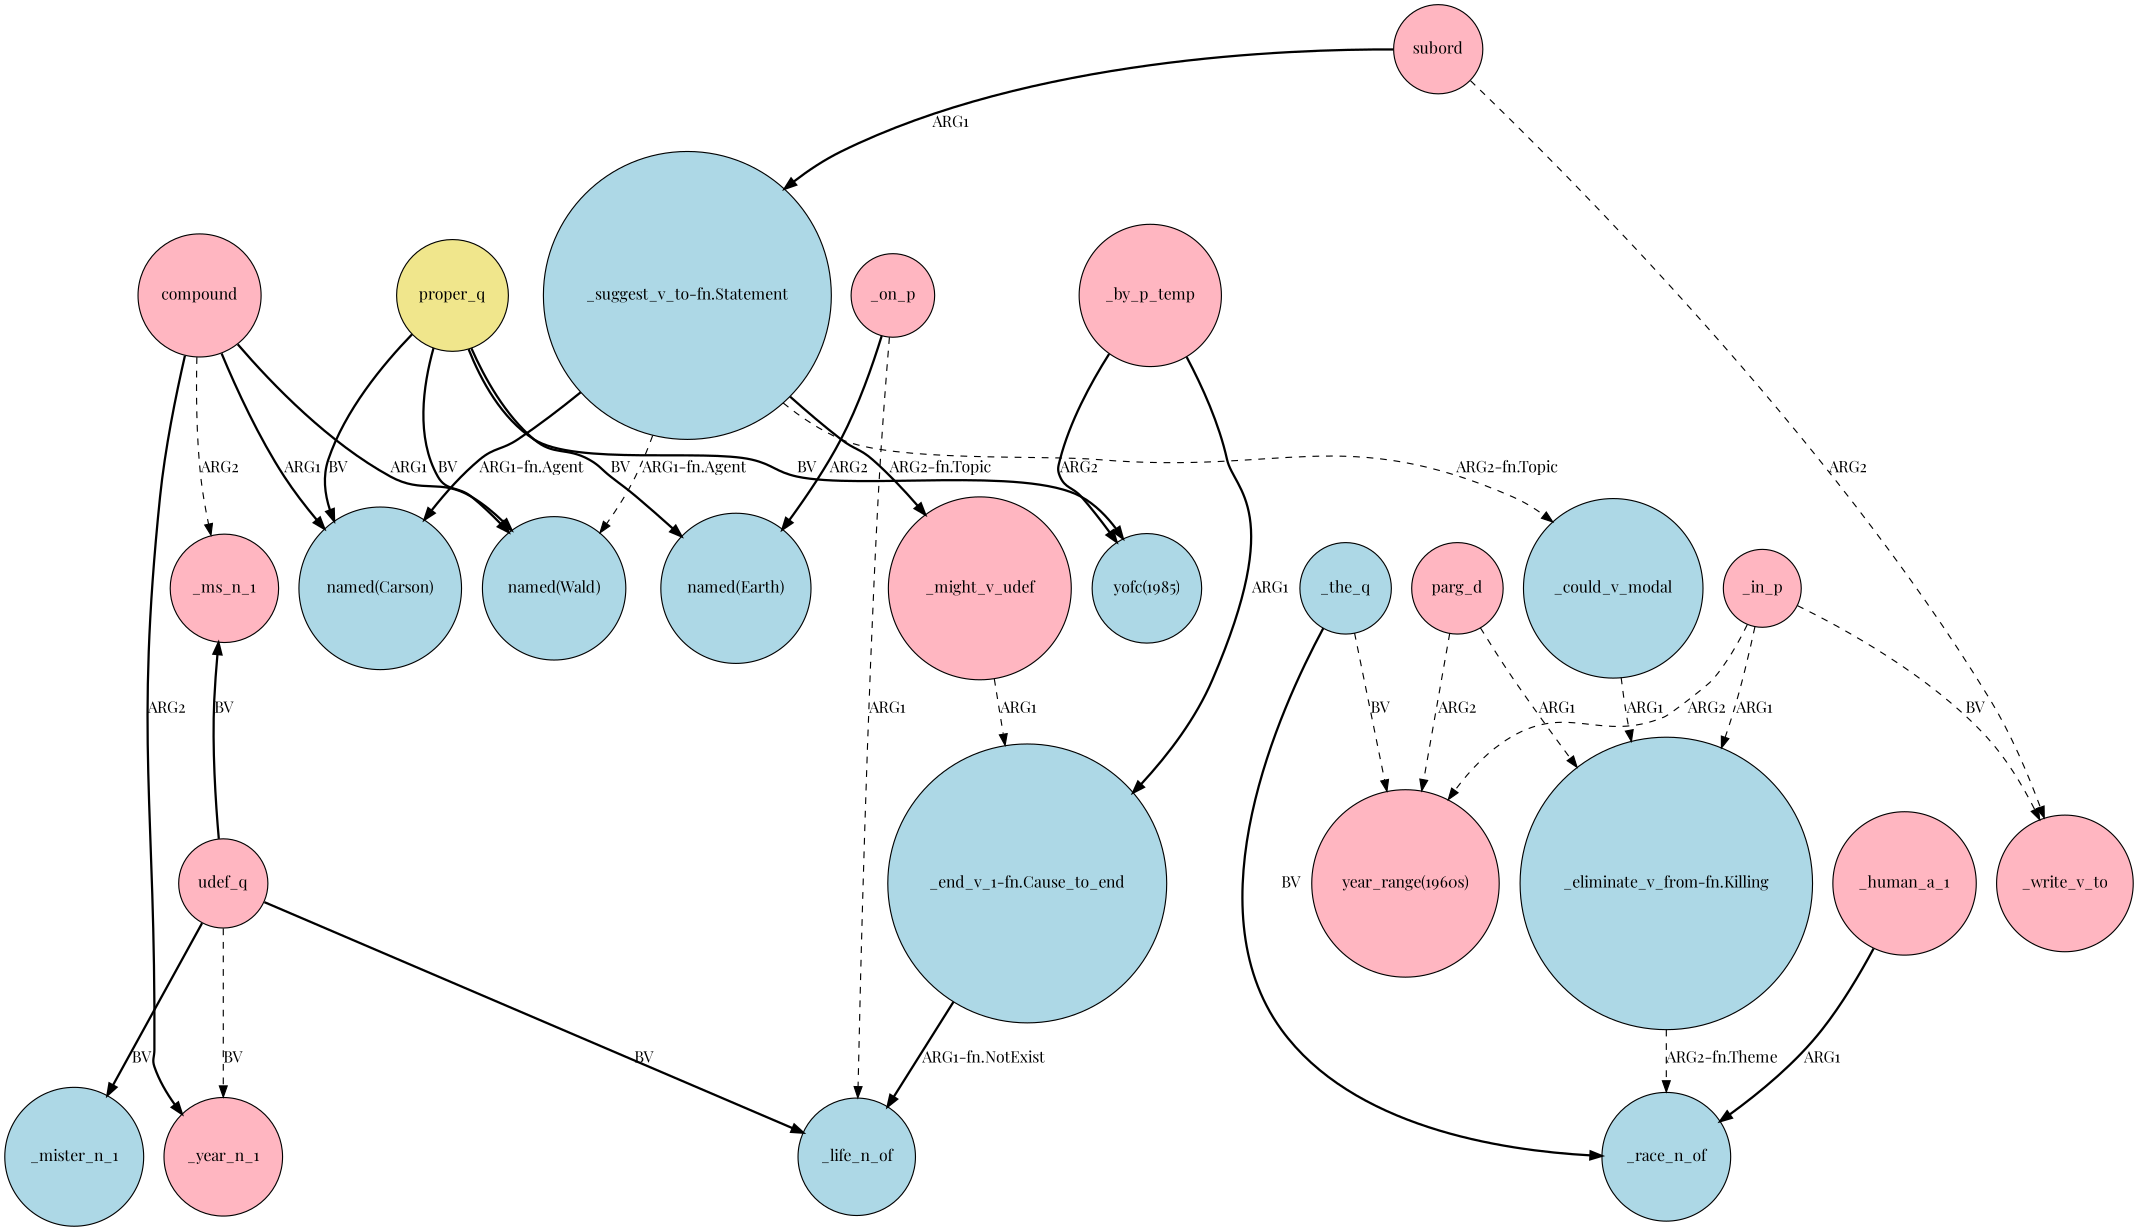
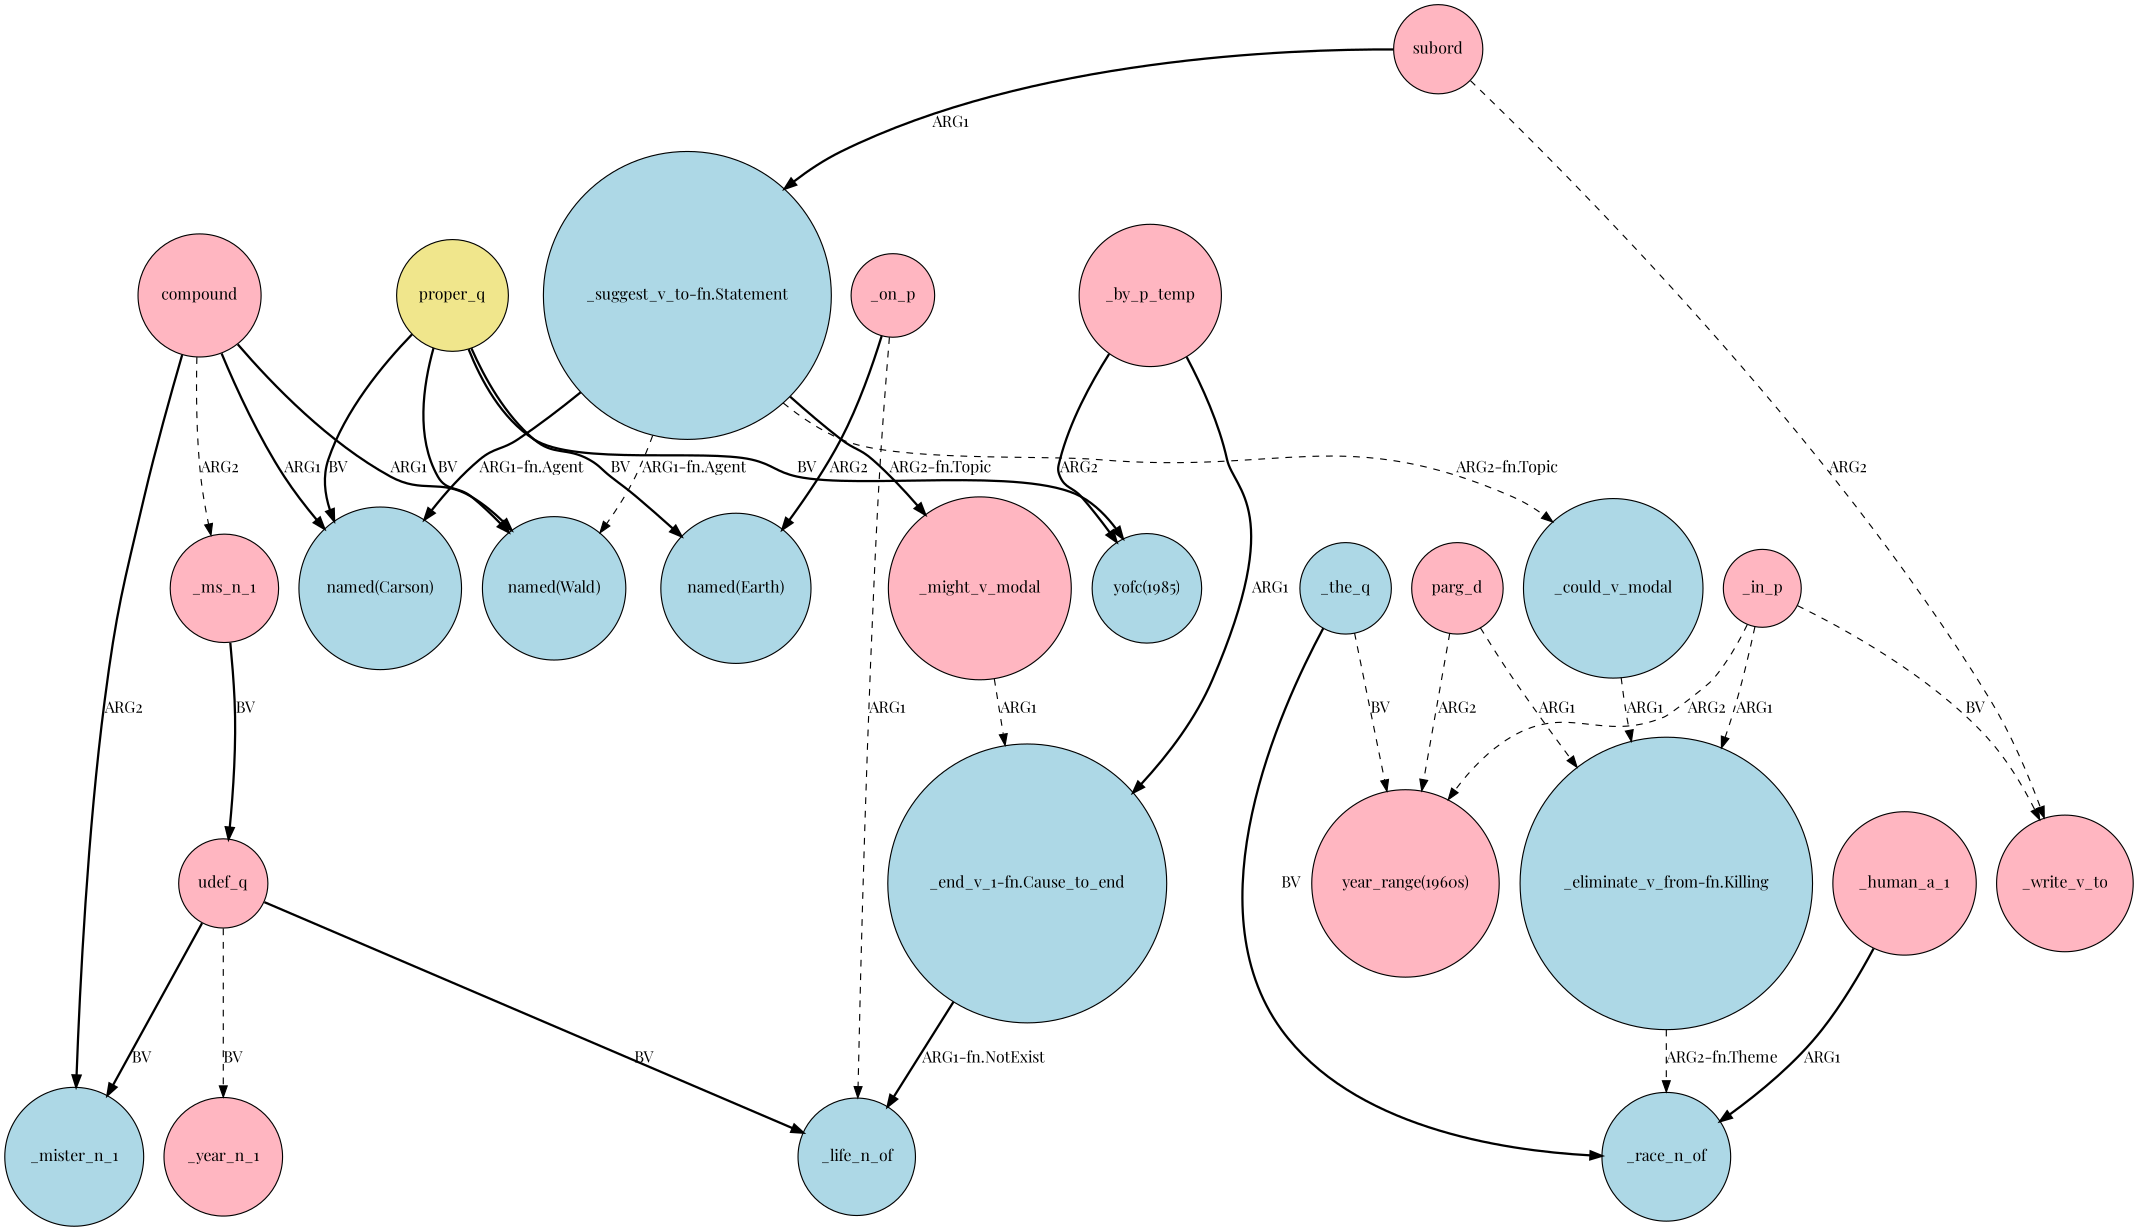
(980, 588) -> (980, 588)
(148, 732) -> (103, 711)
(214, 747) -> (235, 735)
